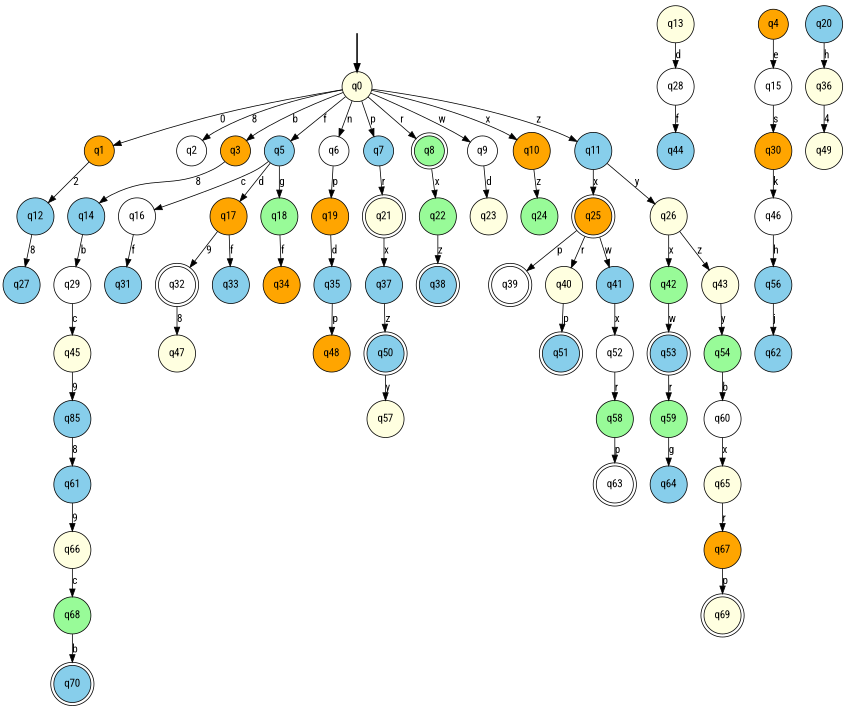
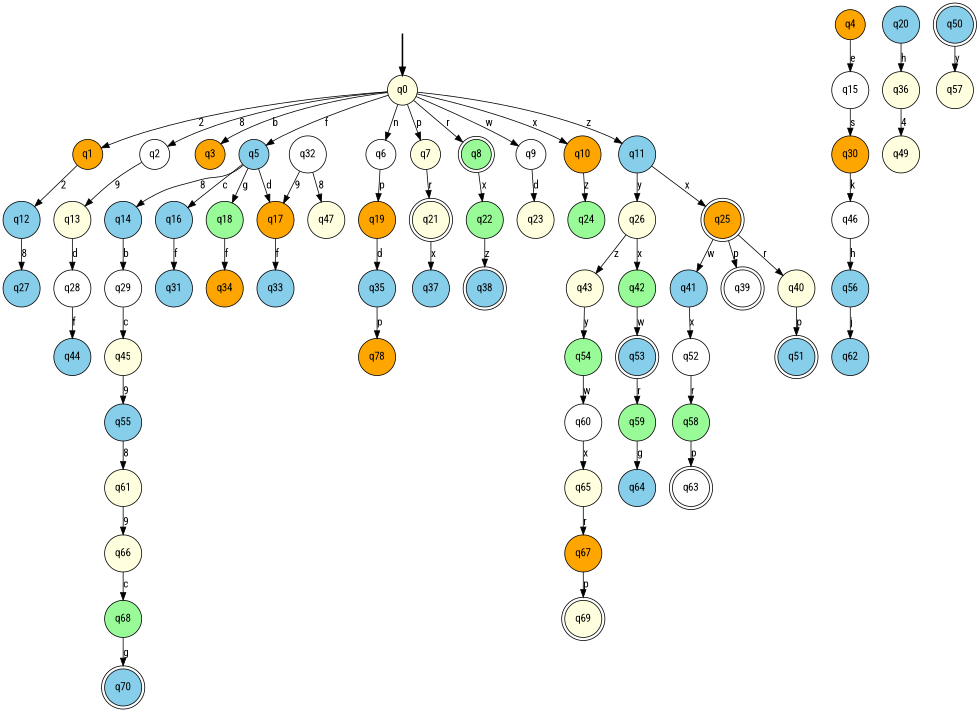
(223, 120) -> (201, 123)
(379, 151) -> (426, 154)
none -> (115, 180)
(166, 182) -> (193, 182)
(137, 216) -> (174, 220)
(206, 246) -> (293, 184)
(177, 285) -> (308, 154)
(385, 314) -> none
(332, 354) -> (377, 357)
(725, 388) -> (587, 391)
(72, 419) -> (123, 422)
(72, 484) -> (123, 488)
(75, 650) -> (126, 653)
